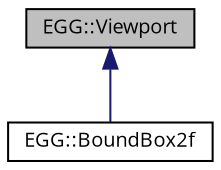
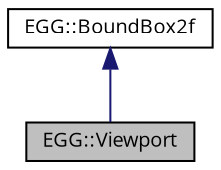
(110, 96) -> (110, 96)
